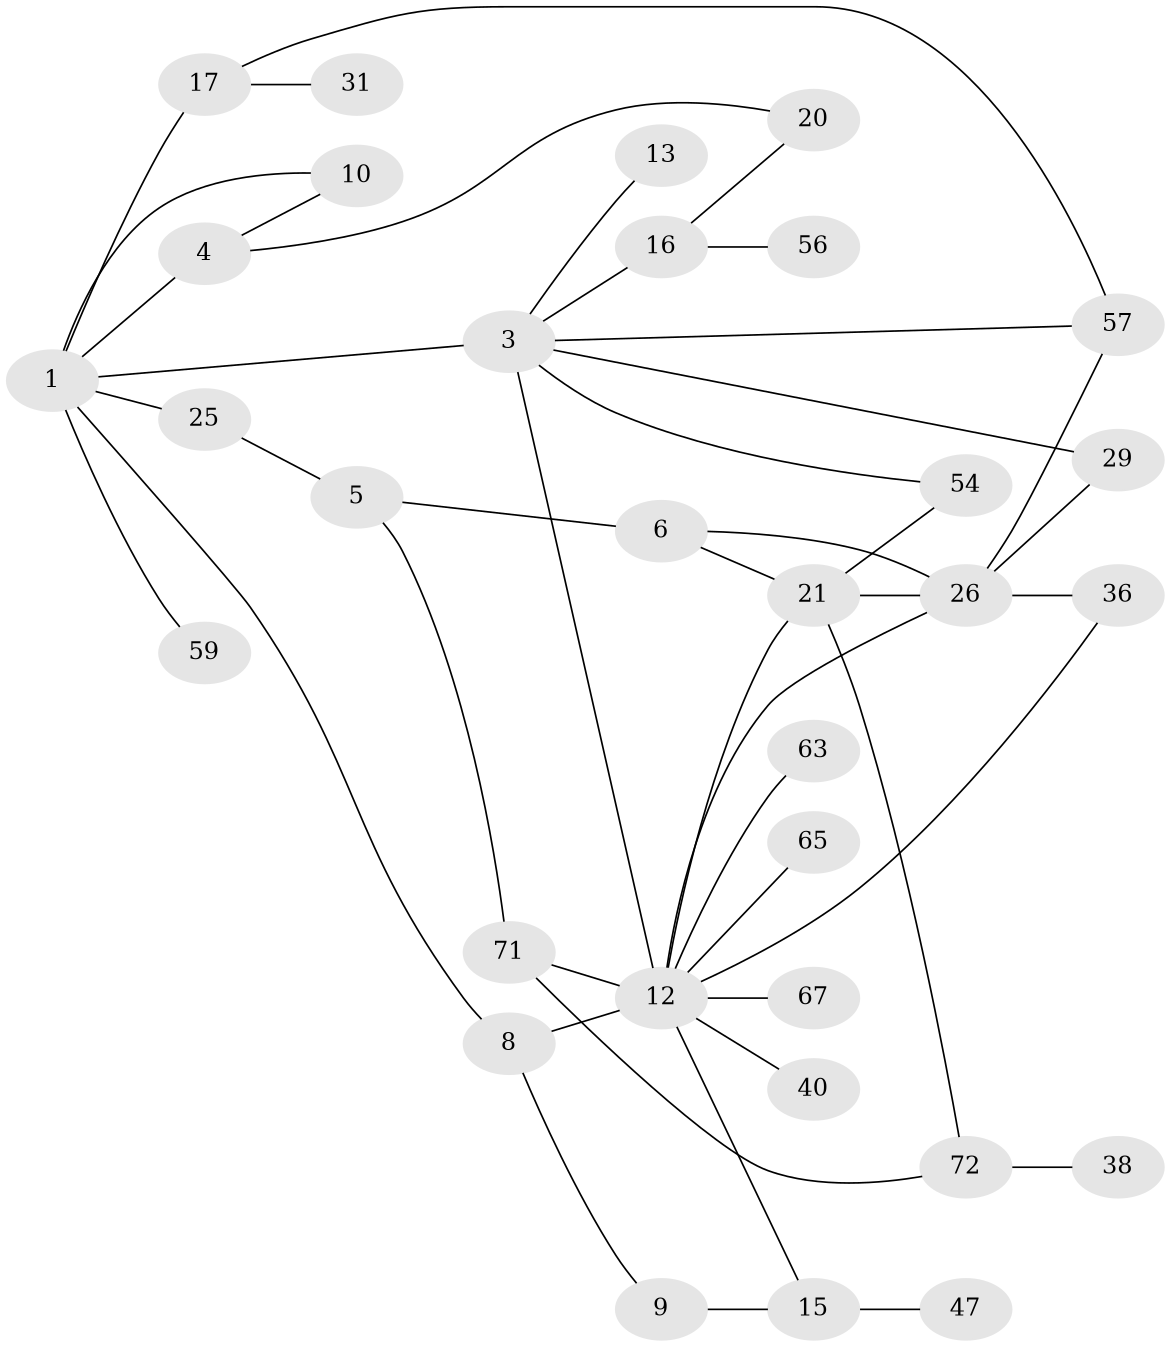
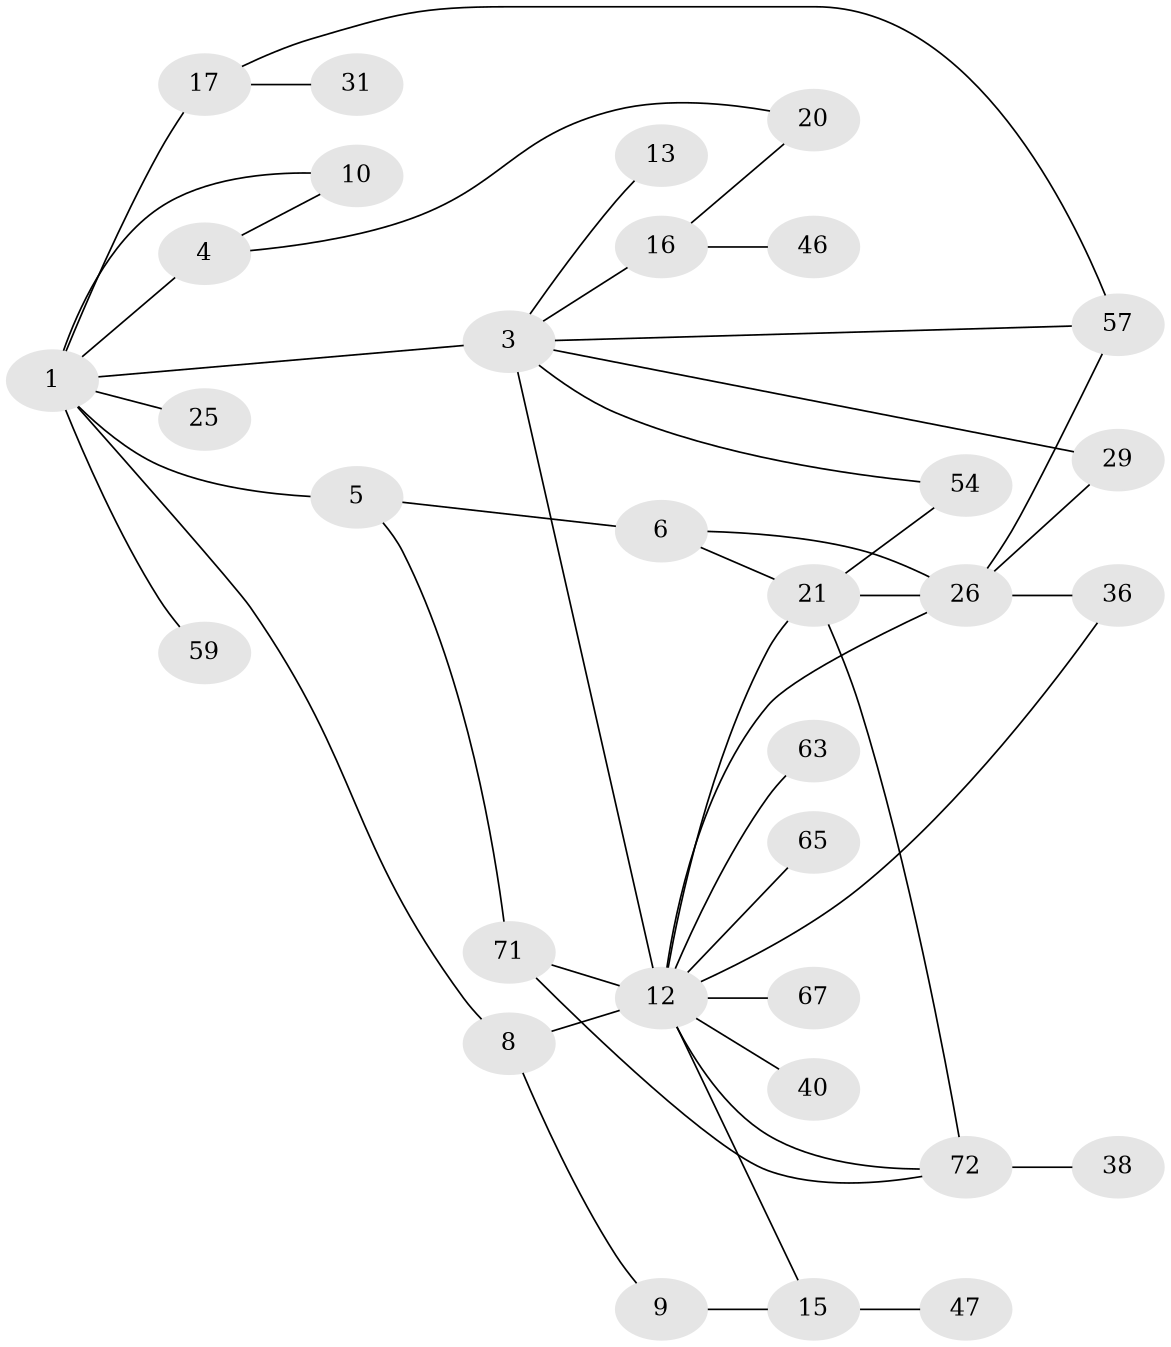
(814, 247) -> (814, 247)
(281, 459) -> (185, 475)
none -> (774, 1138)
